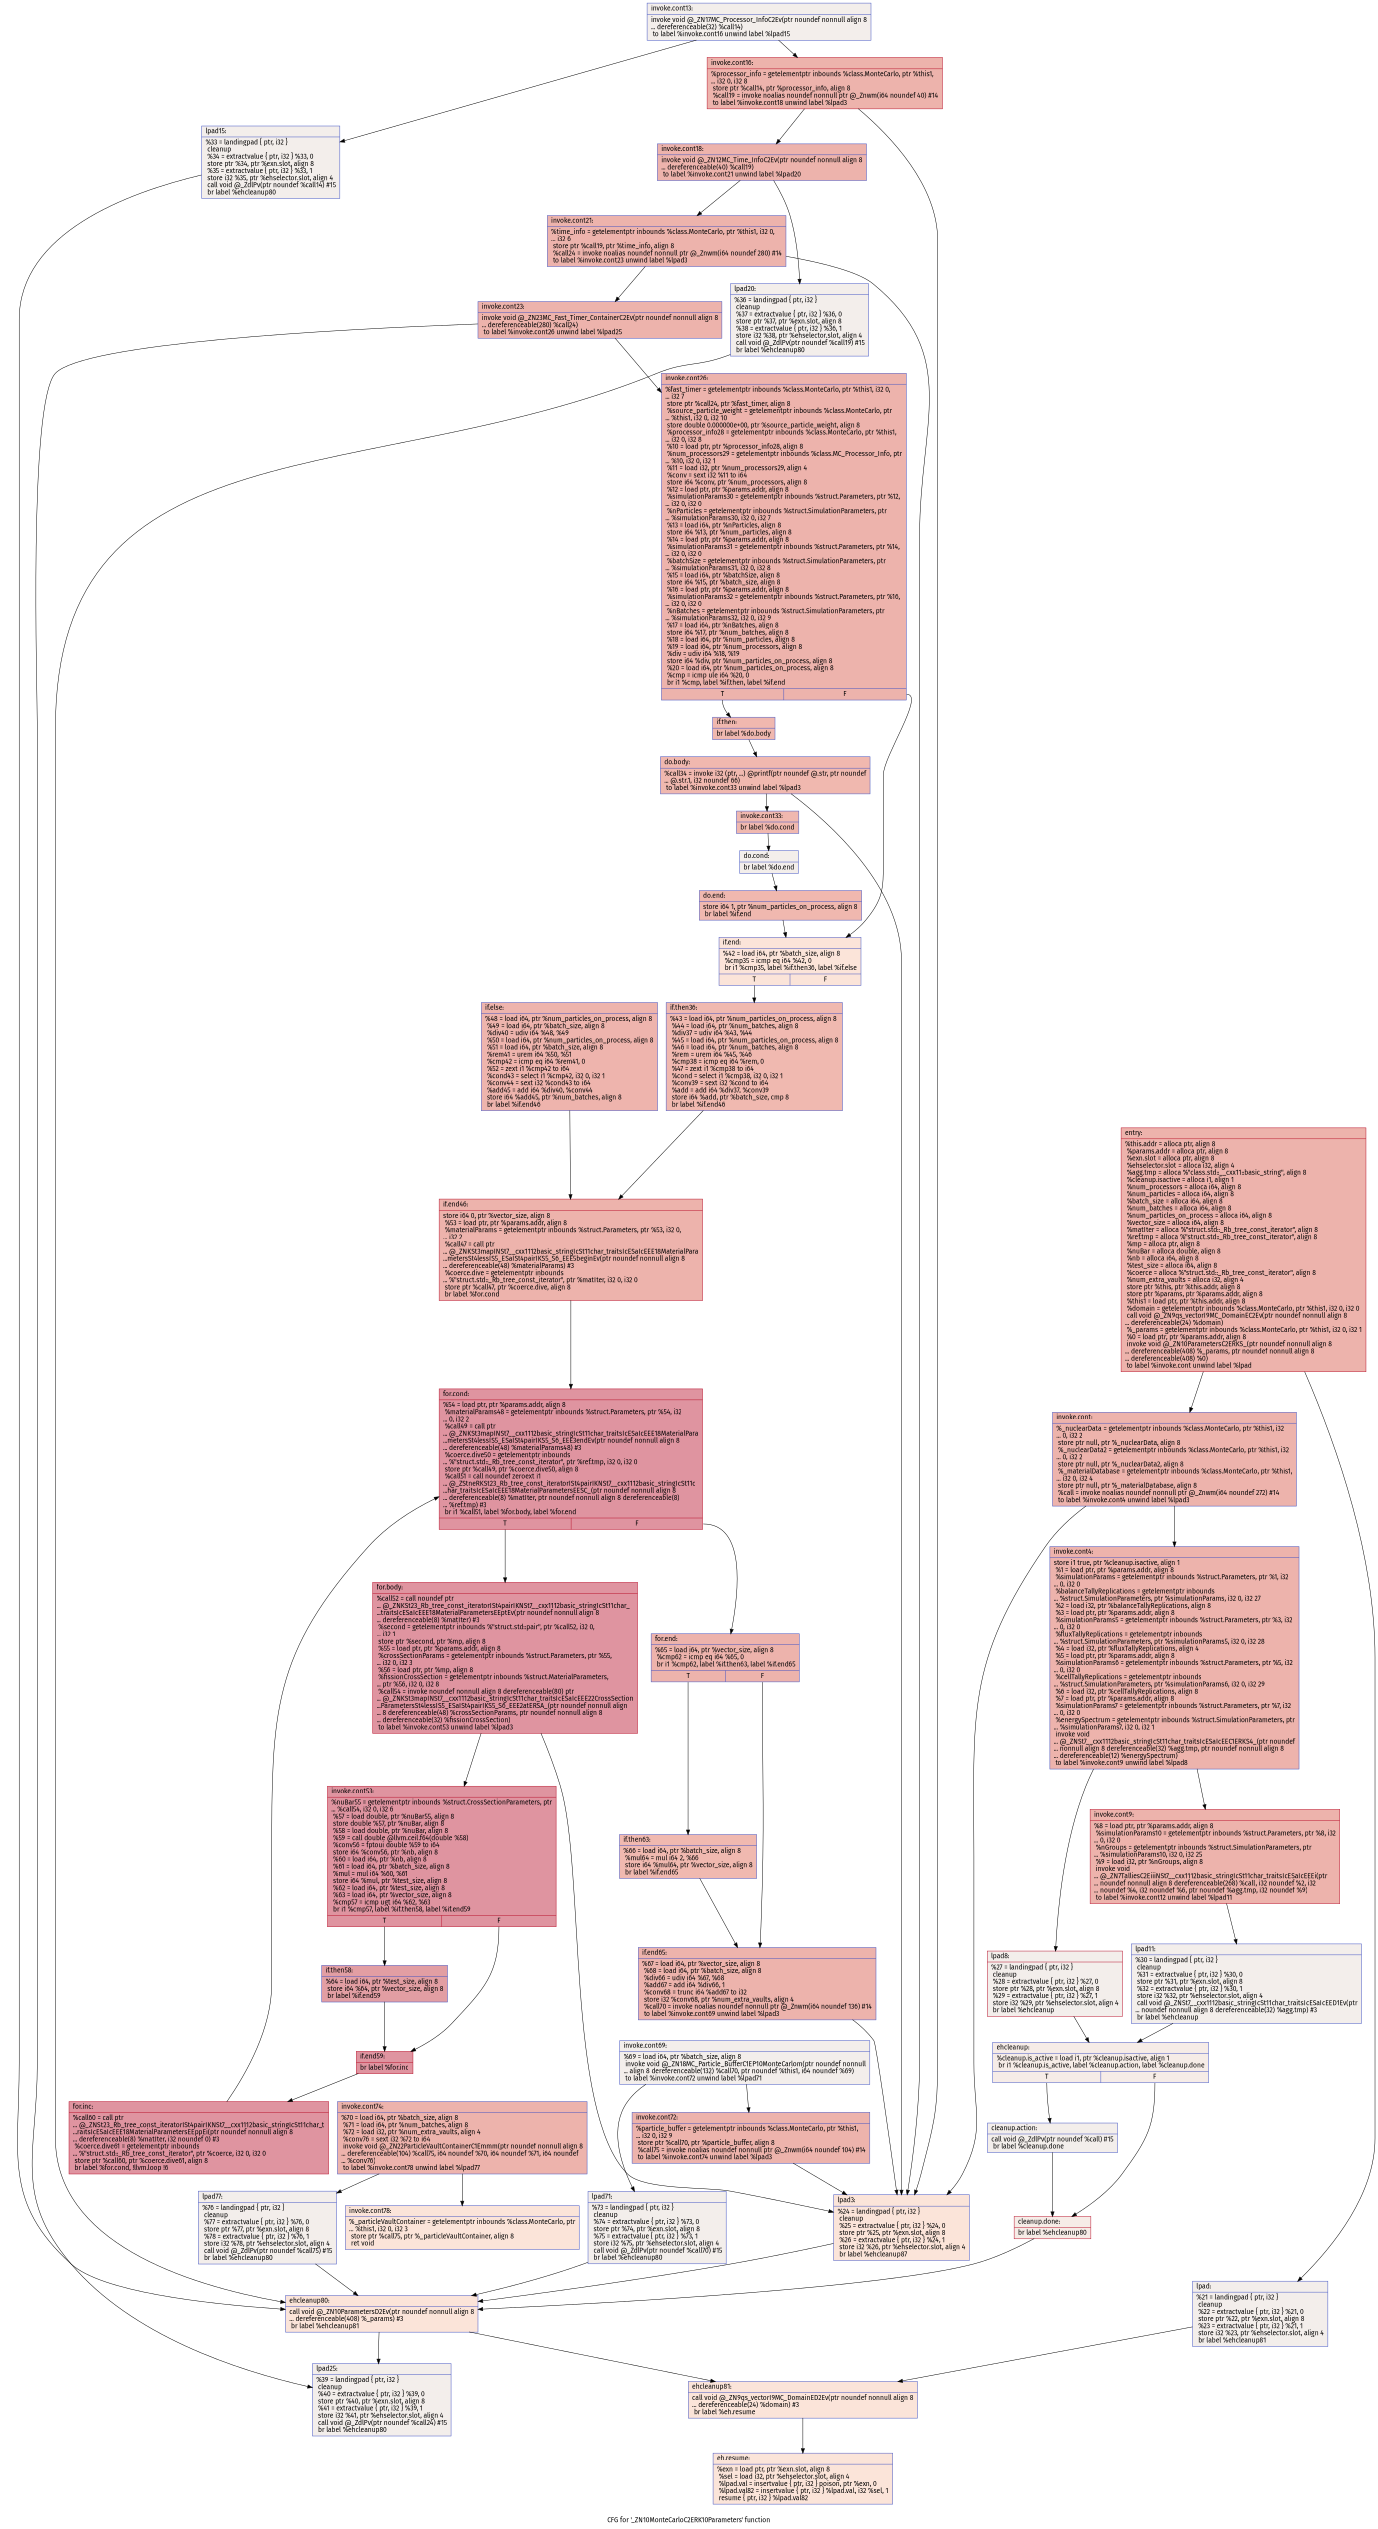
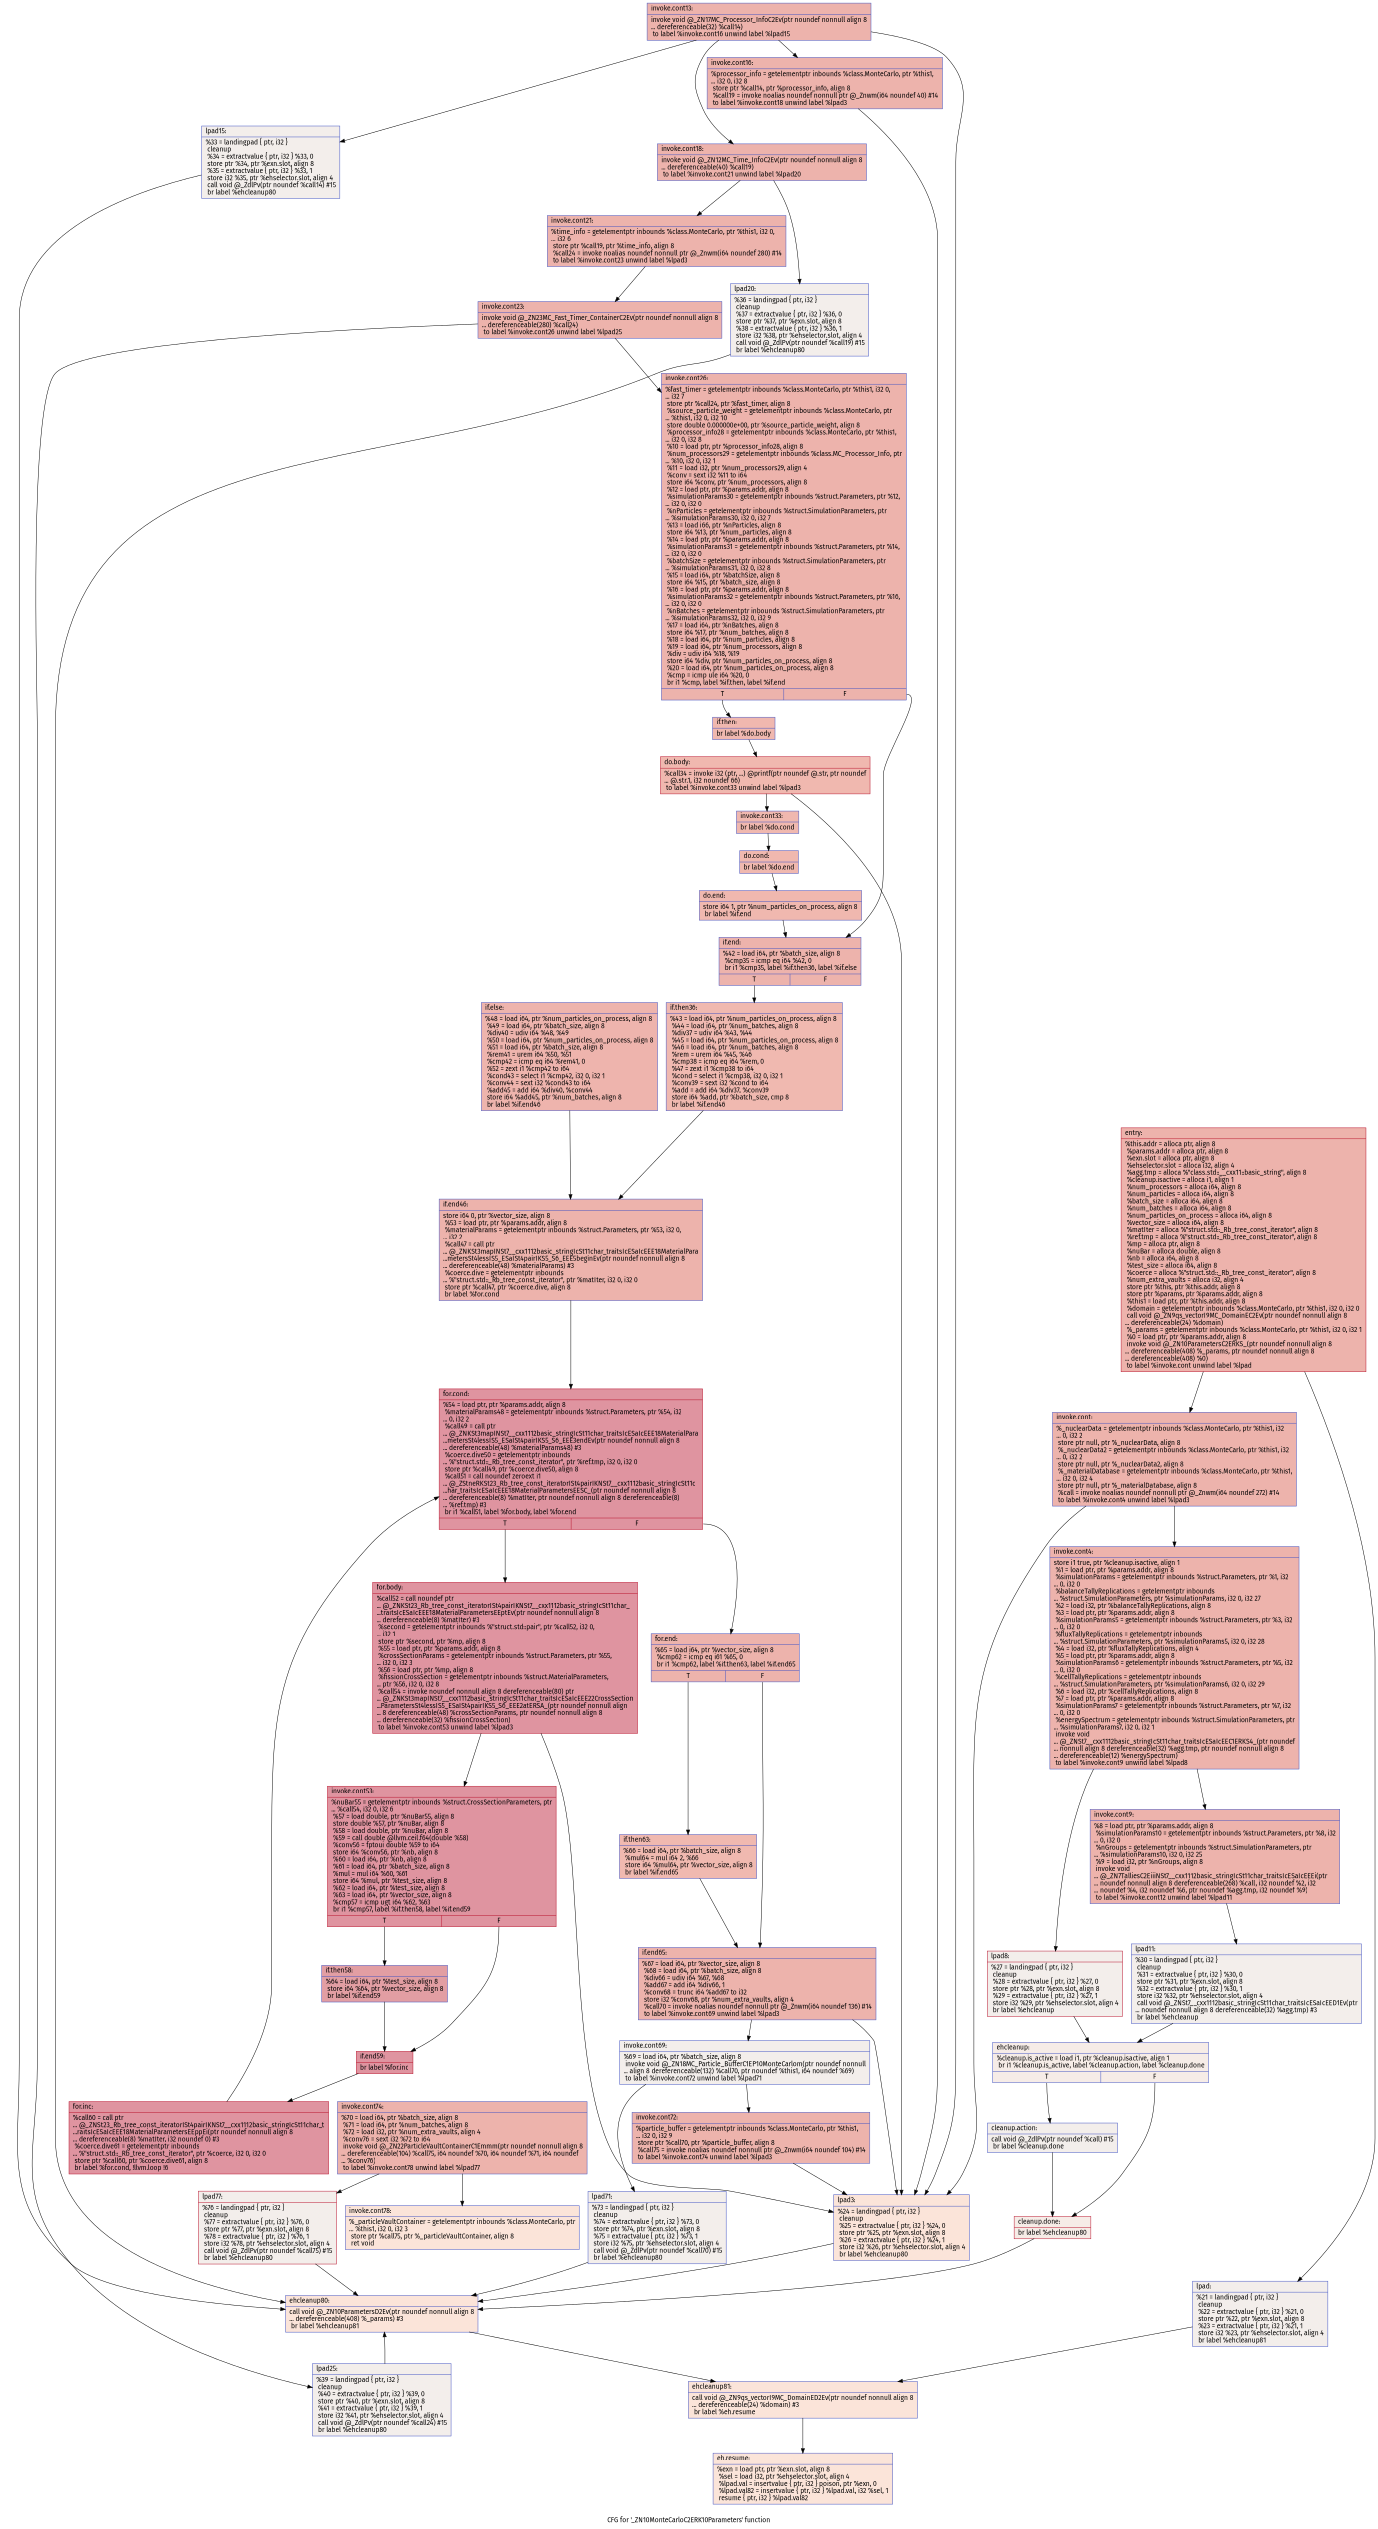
(759, 22) -> (759, 22)
(825, 83) -> (825, 83)
(792, 125) -> (697, 92)
(723, 525) -> (723, 525)
(765, 775) -> (765, 775)
(769, 862) -> (769, 862)
(790, 961) -> (790, 961)
(920, 1182) -> (956, 1084)
(571, 1250) -> (571, 1250)
(699, 1657) -> (699, 1657)
(1215, 1856) -> (1215, 1856)
none -> (750, 2028)
(267, 2228) -> (267, 2228)
(872, 2255) -> (873, 2255)
(379, 2346) -> (385, 2350)
